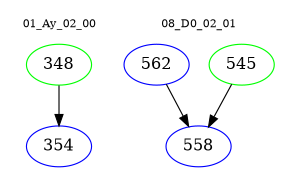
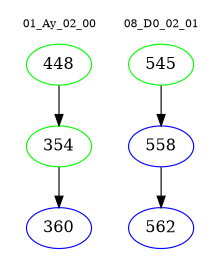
(59, 65) -> (59, 65)
(175, 100) -> (161, 182)
(59, 146) -> (59, 146)
none -> (59, 228)
